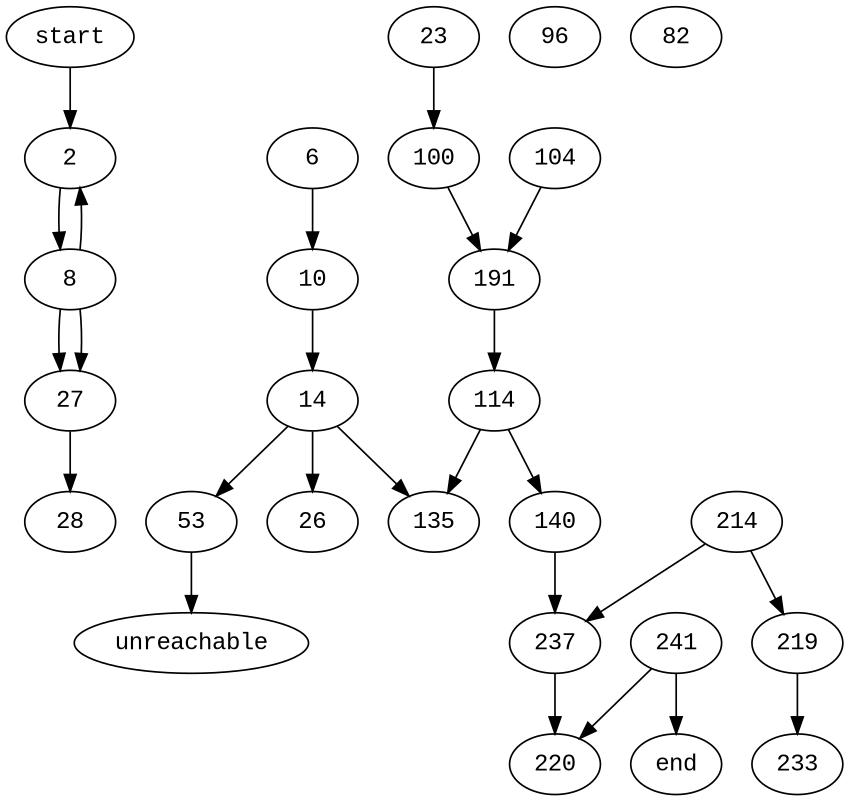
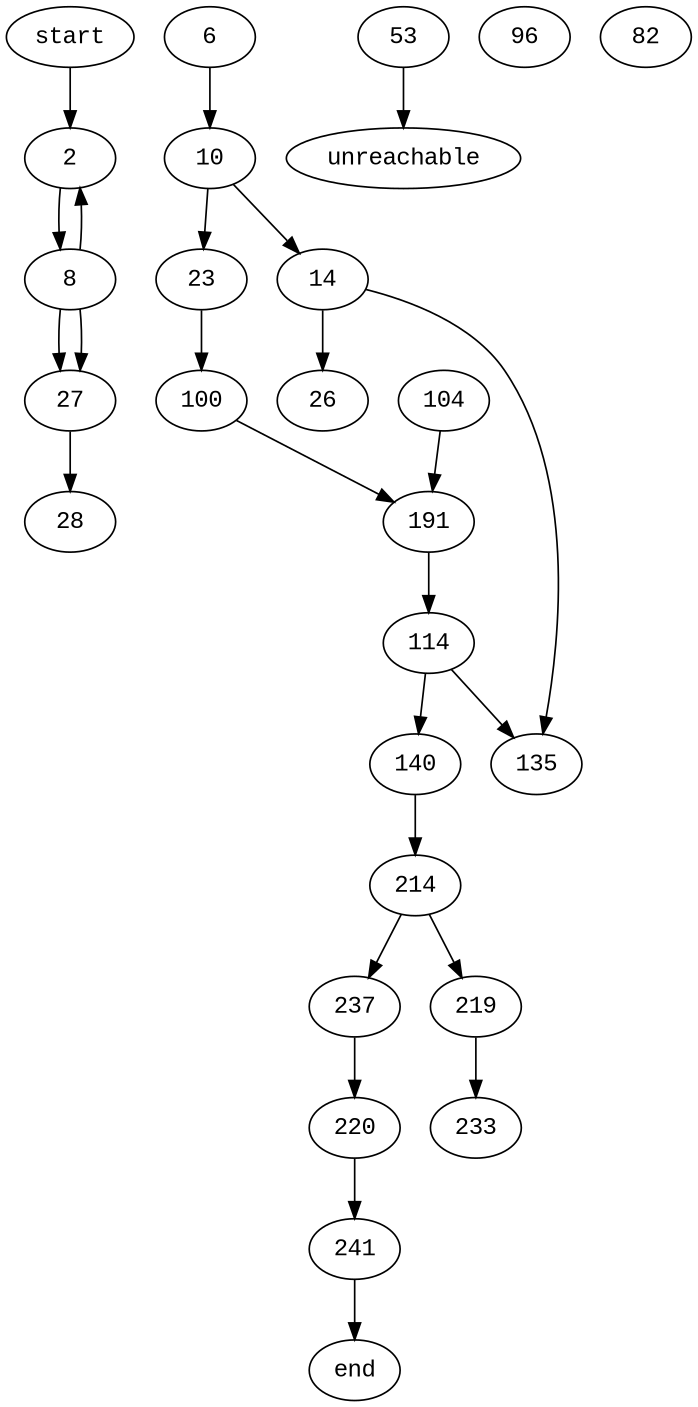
none -> (206, 211)
(258, 455) -> none
(555, 574) -> (415, 817)
(622, 698) -> (355, 1180)
